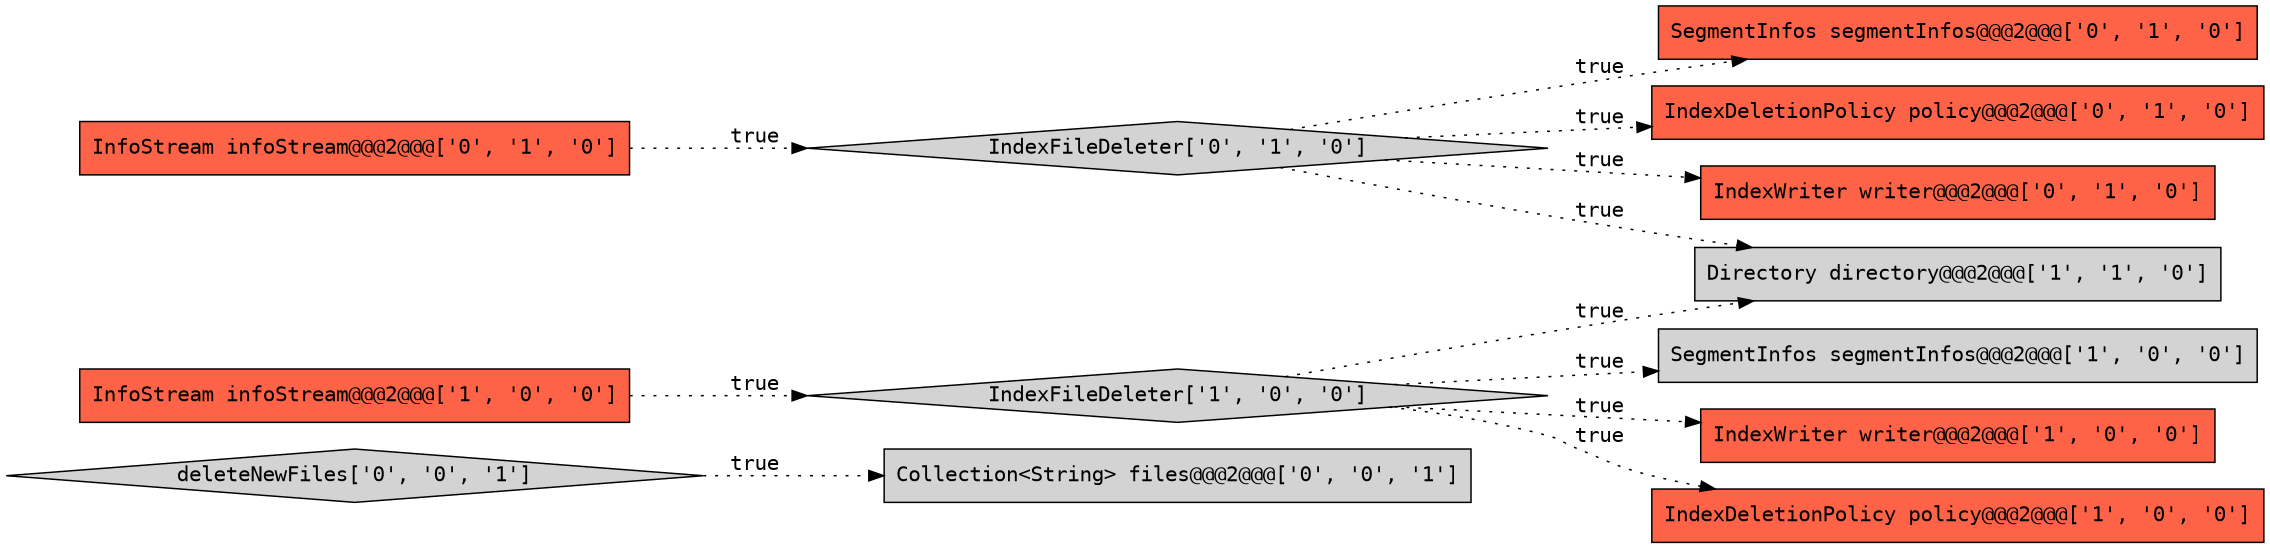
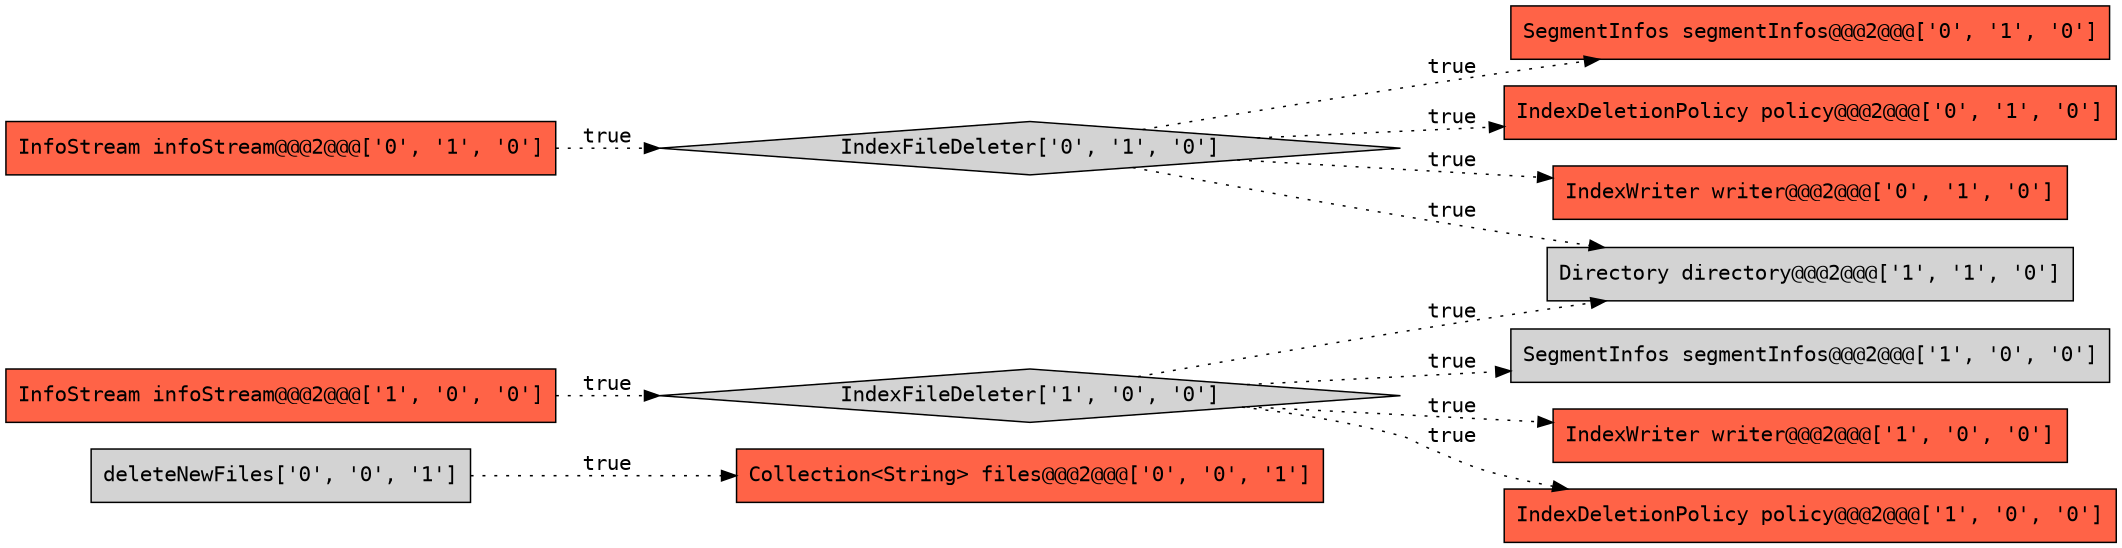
(355, 476) -> (281, 476)
(1178, 476) -> (1030, 476)
